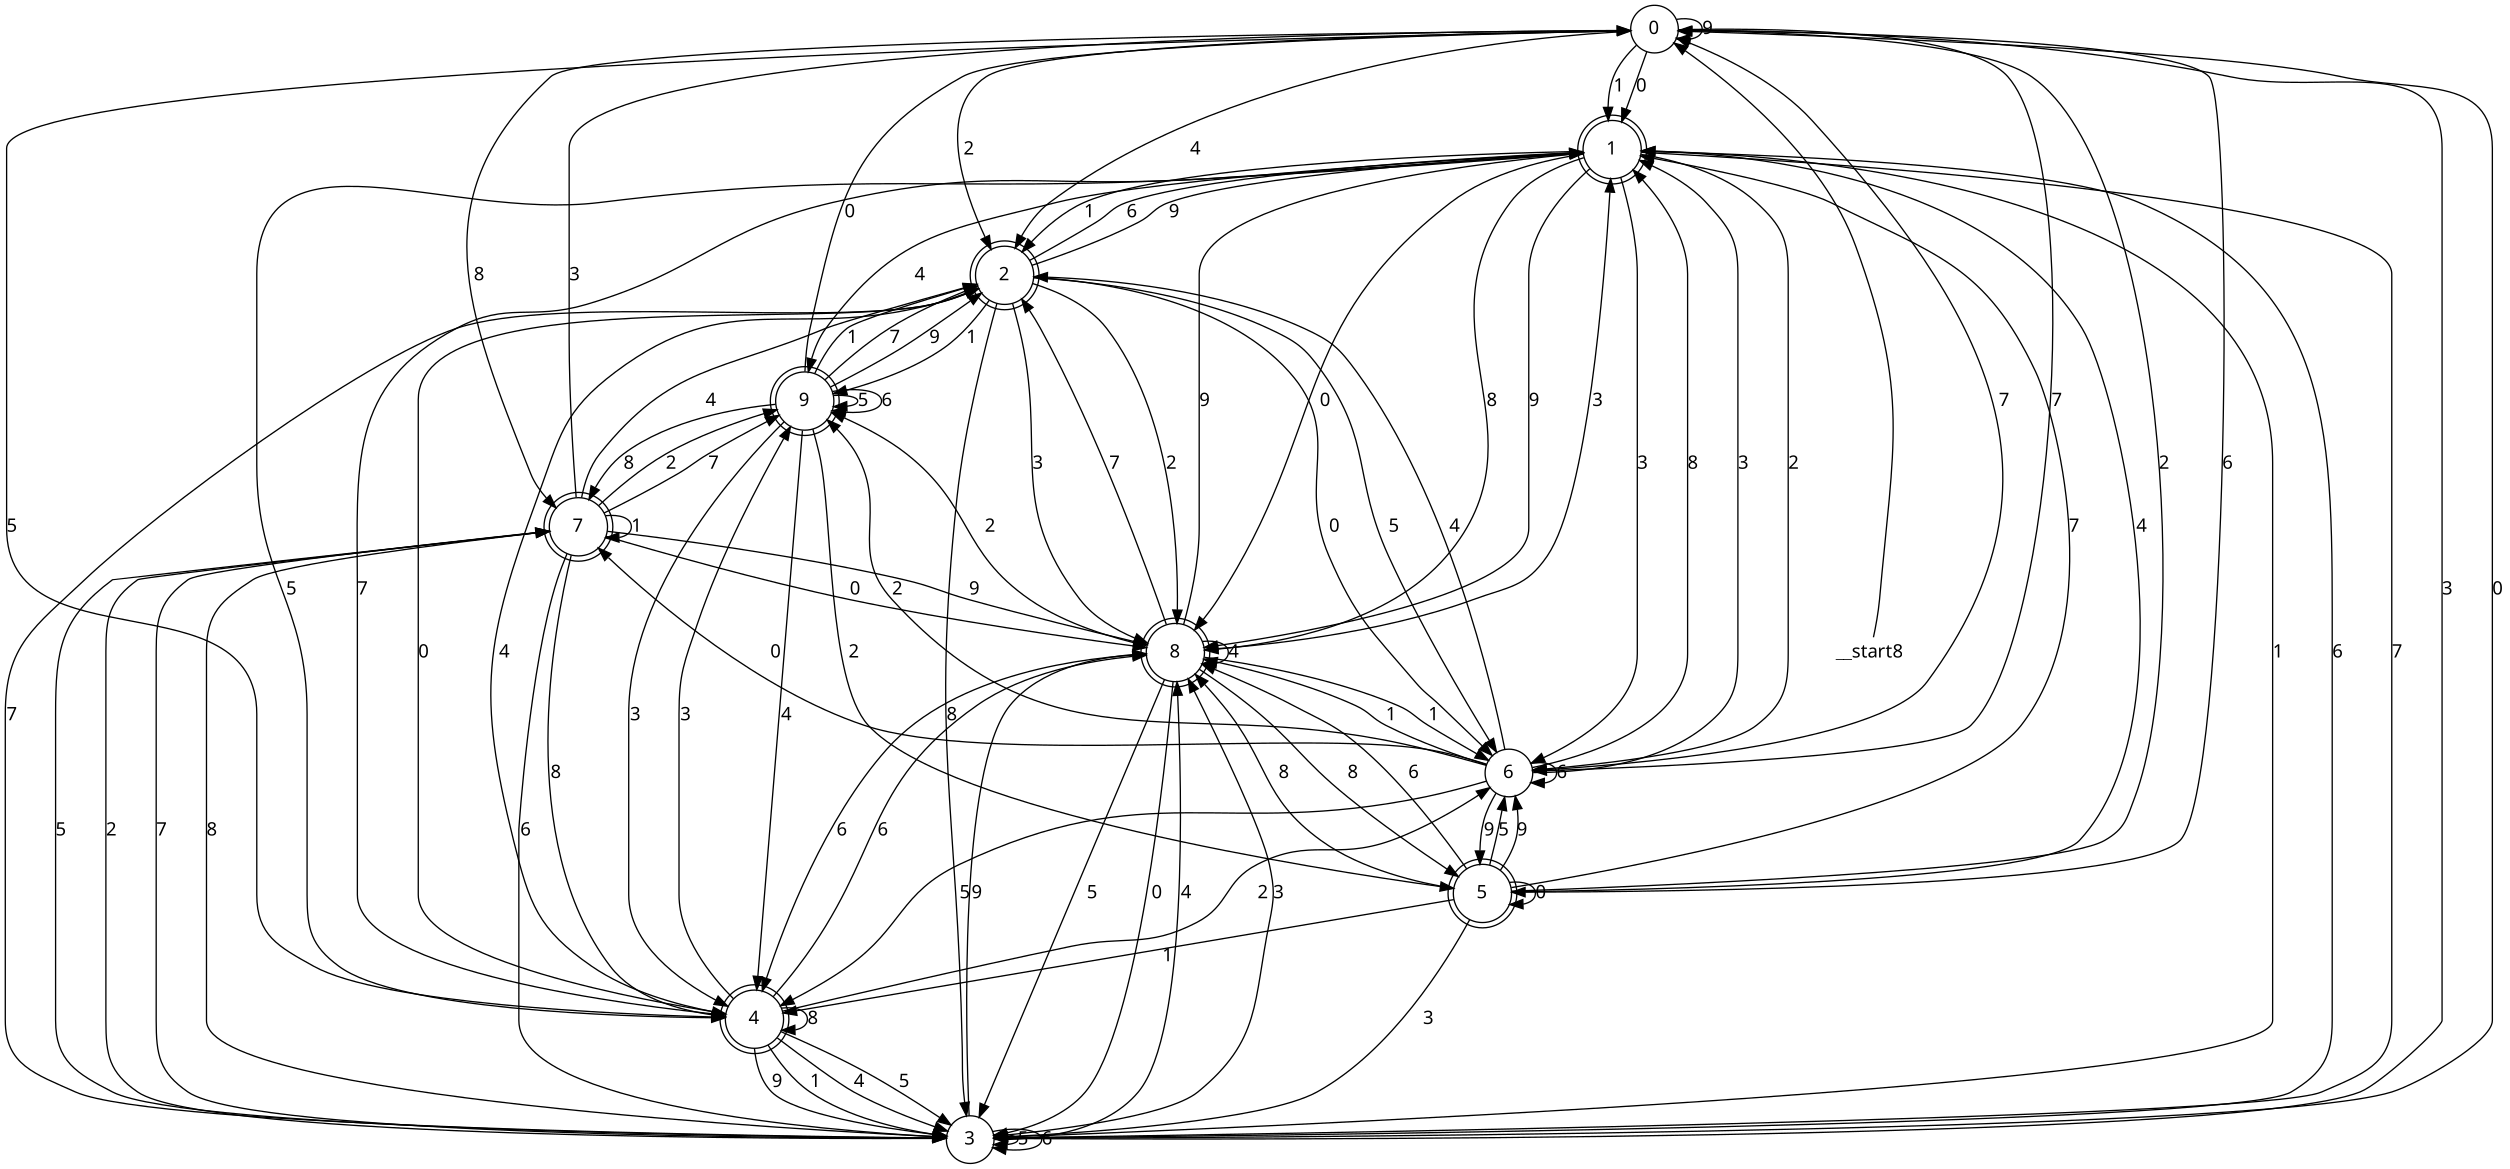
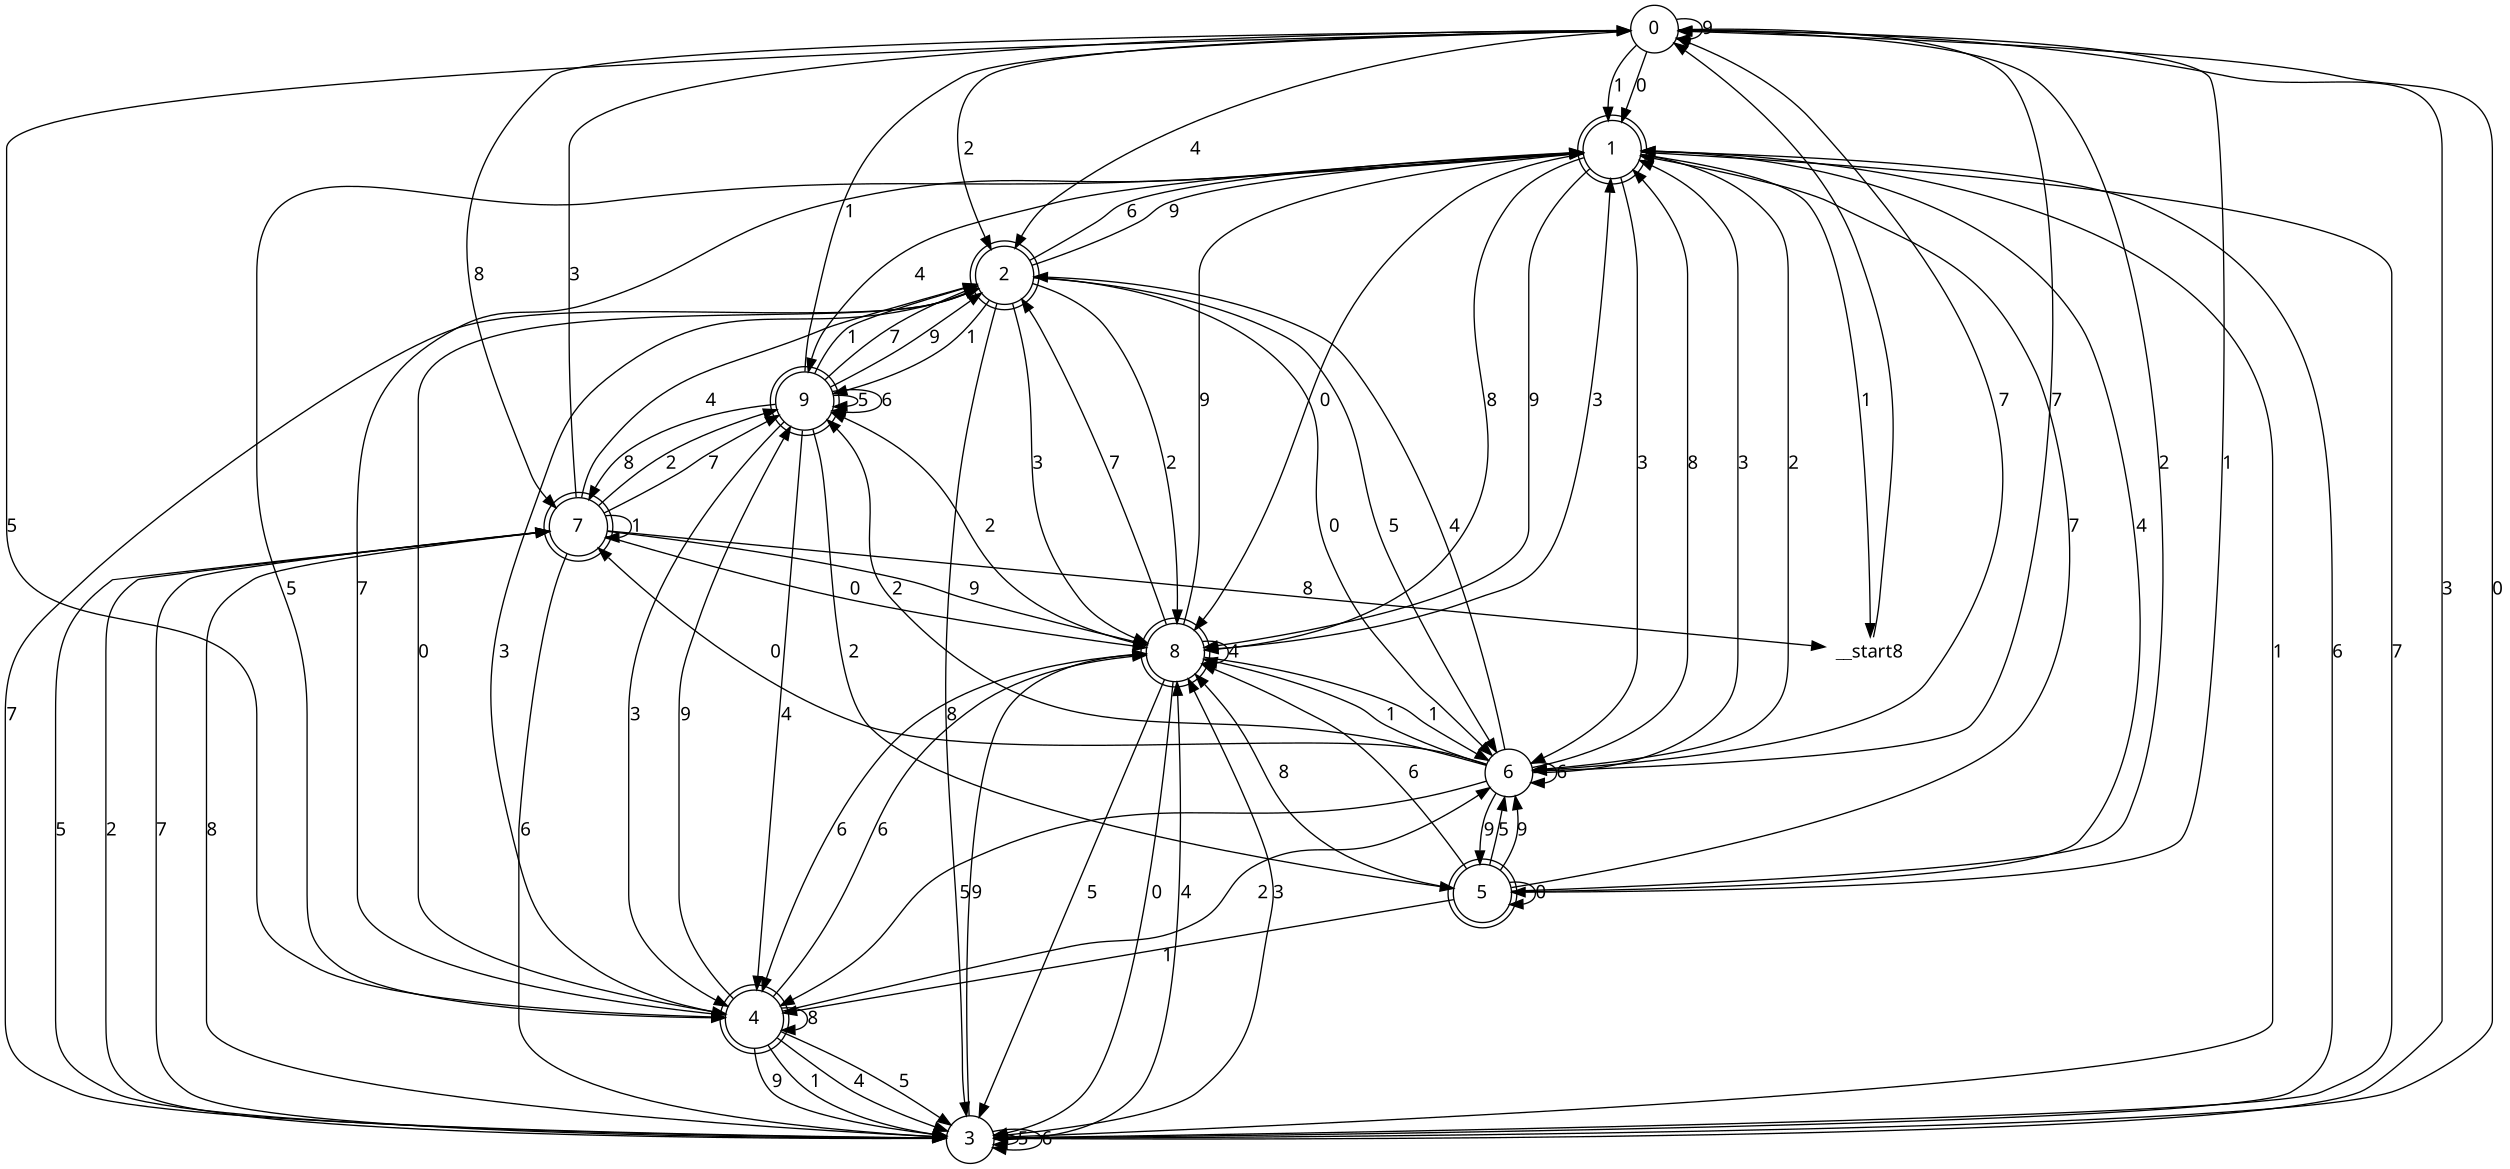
(1299, 166) -> (1848, 323)
(850, 212) -> (850, 212)
(2228, 464) -> (2228, 464)
(505, 653) -> (505, 653)
(686, 715) -> (686, 715)
(1320, 773) -> none
(555, 823) -> (1210, 588)
(1279, 1105) -> none
